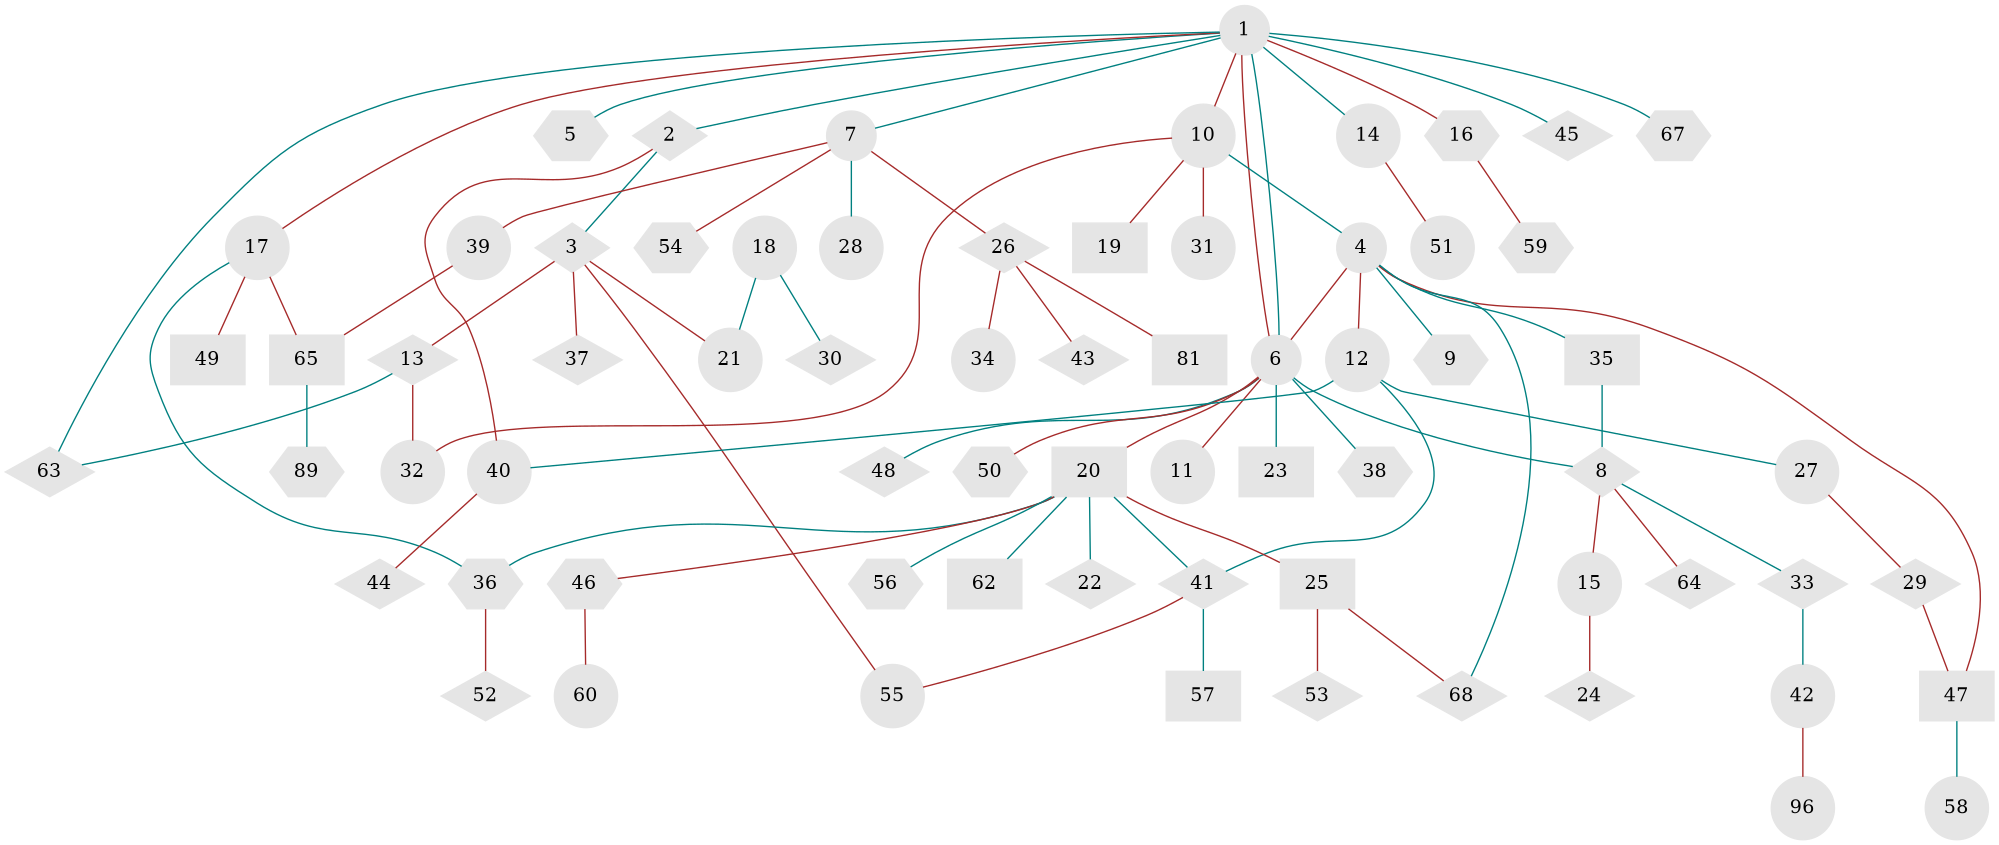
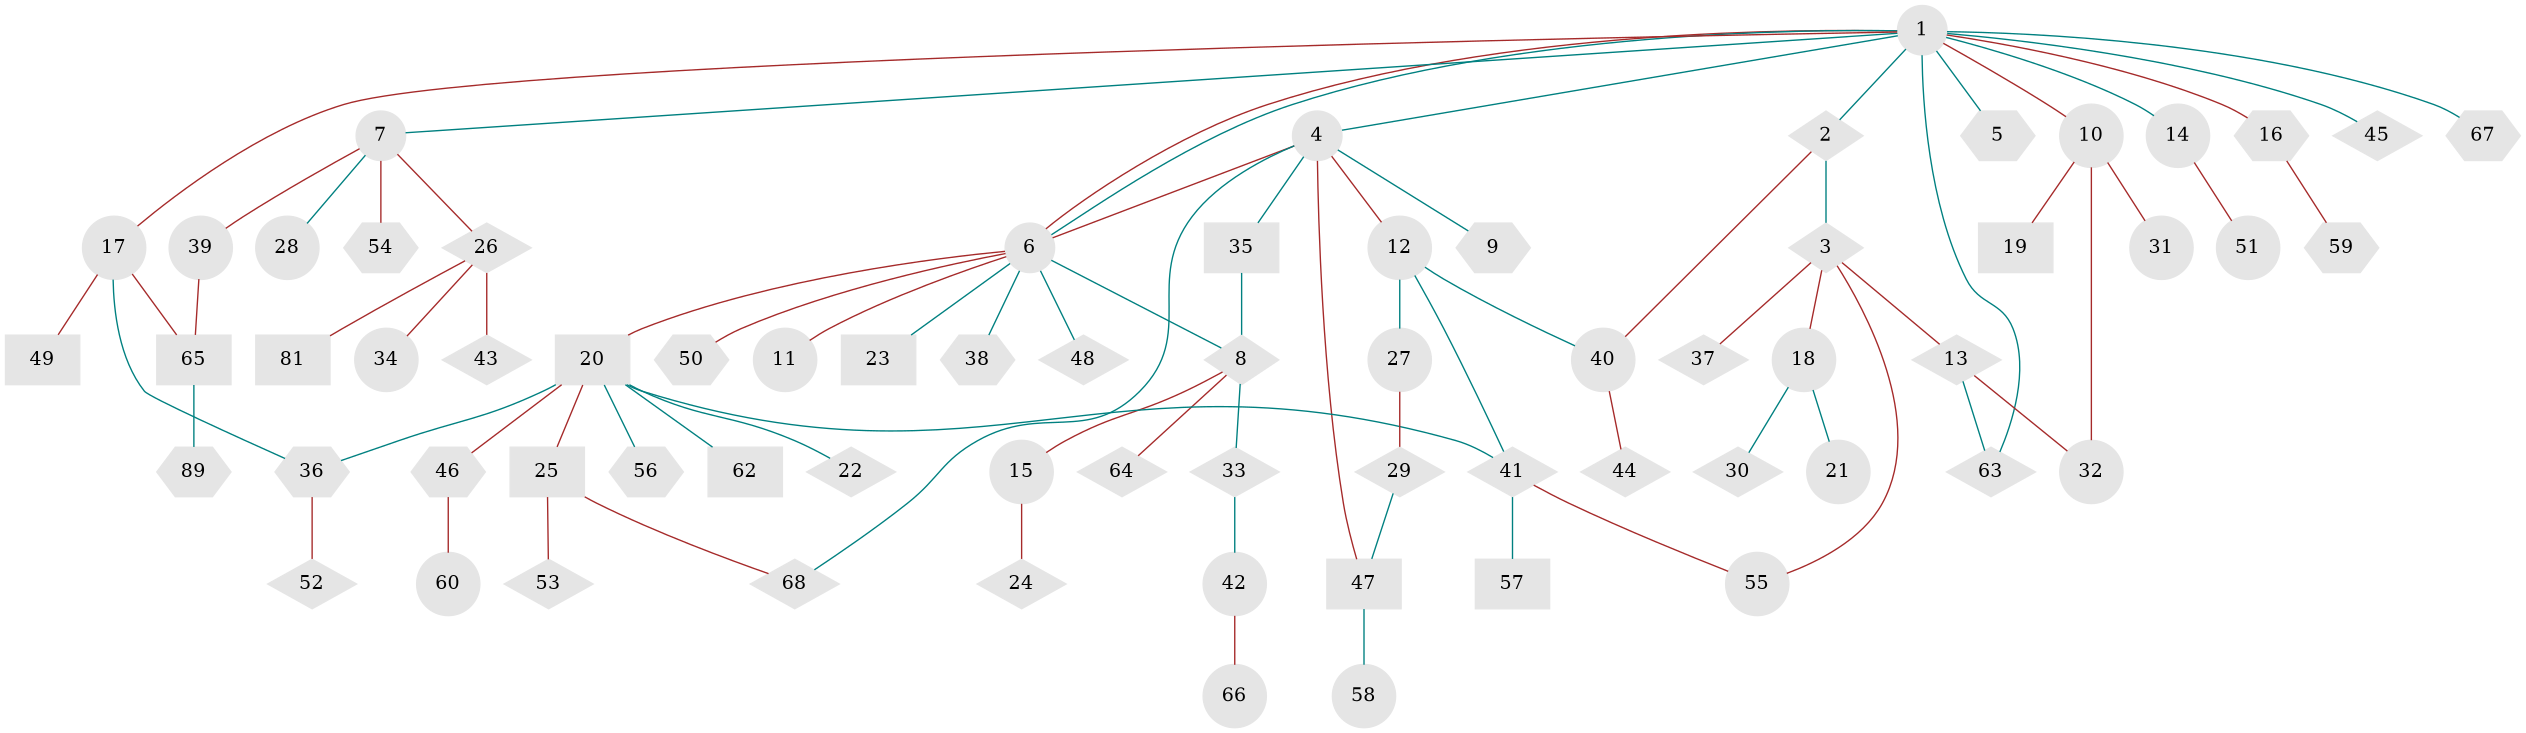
(1285, 194) -> (1620, 83)
(647, 301) -> (1816, 300)
(1935, 638) -> (1382, 526)
(1803, 808) -> (1235, 696)
